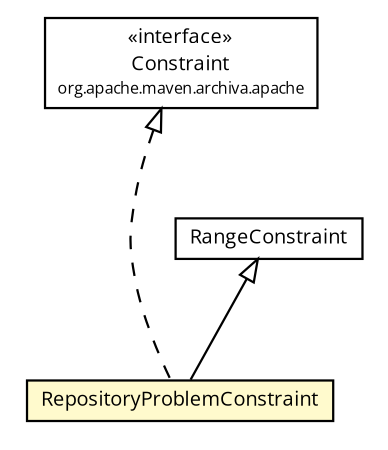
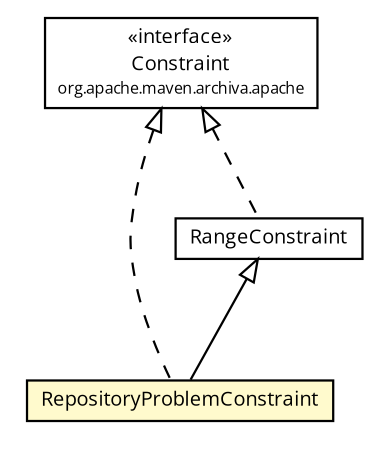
none -> (235, 173)
